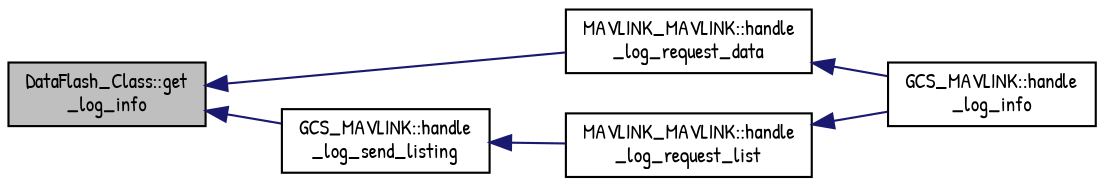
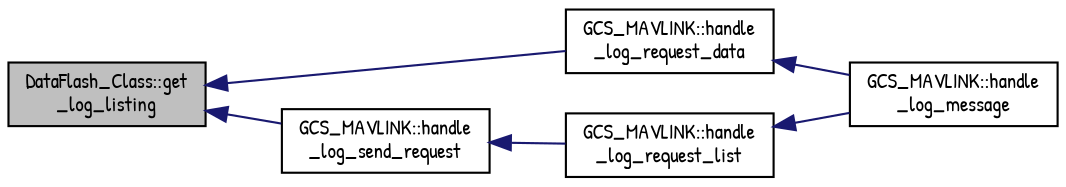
(689, 41) -> (670, 41)
(107, 94) -> (107, 94)
(992, 94) -> (954, 94)
(386, 141) -> (386, 141)
(689, 145) -> (670, 145)
